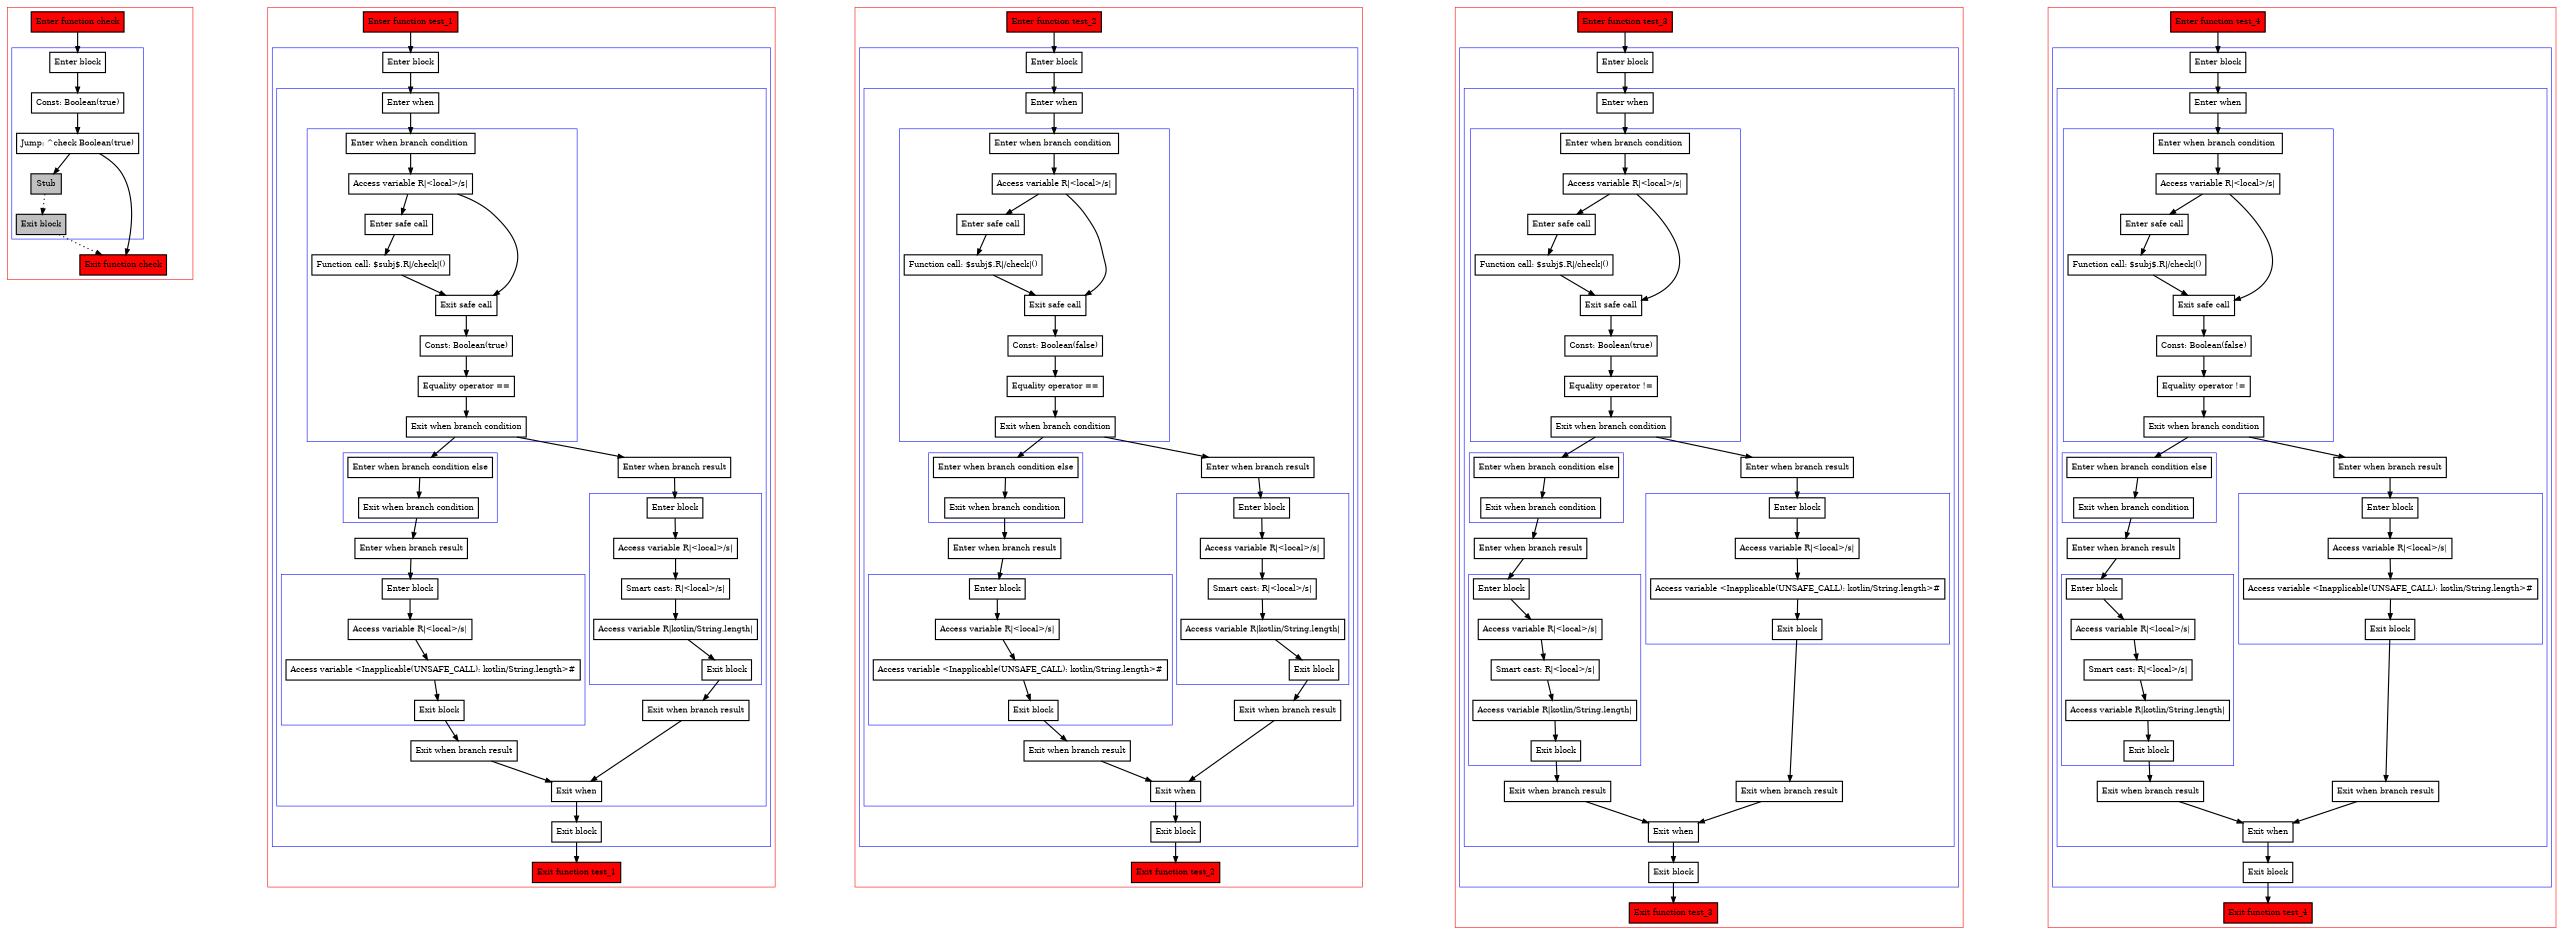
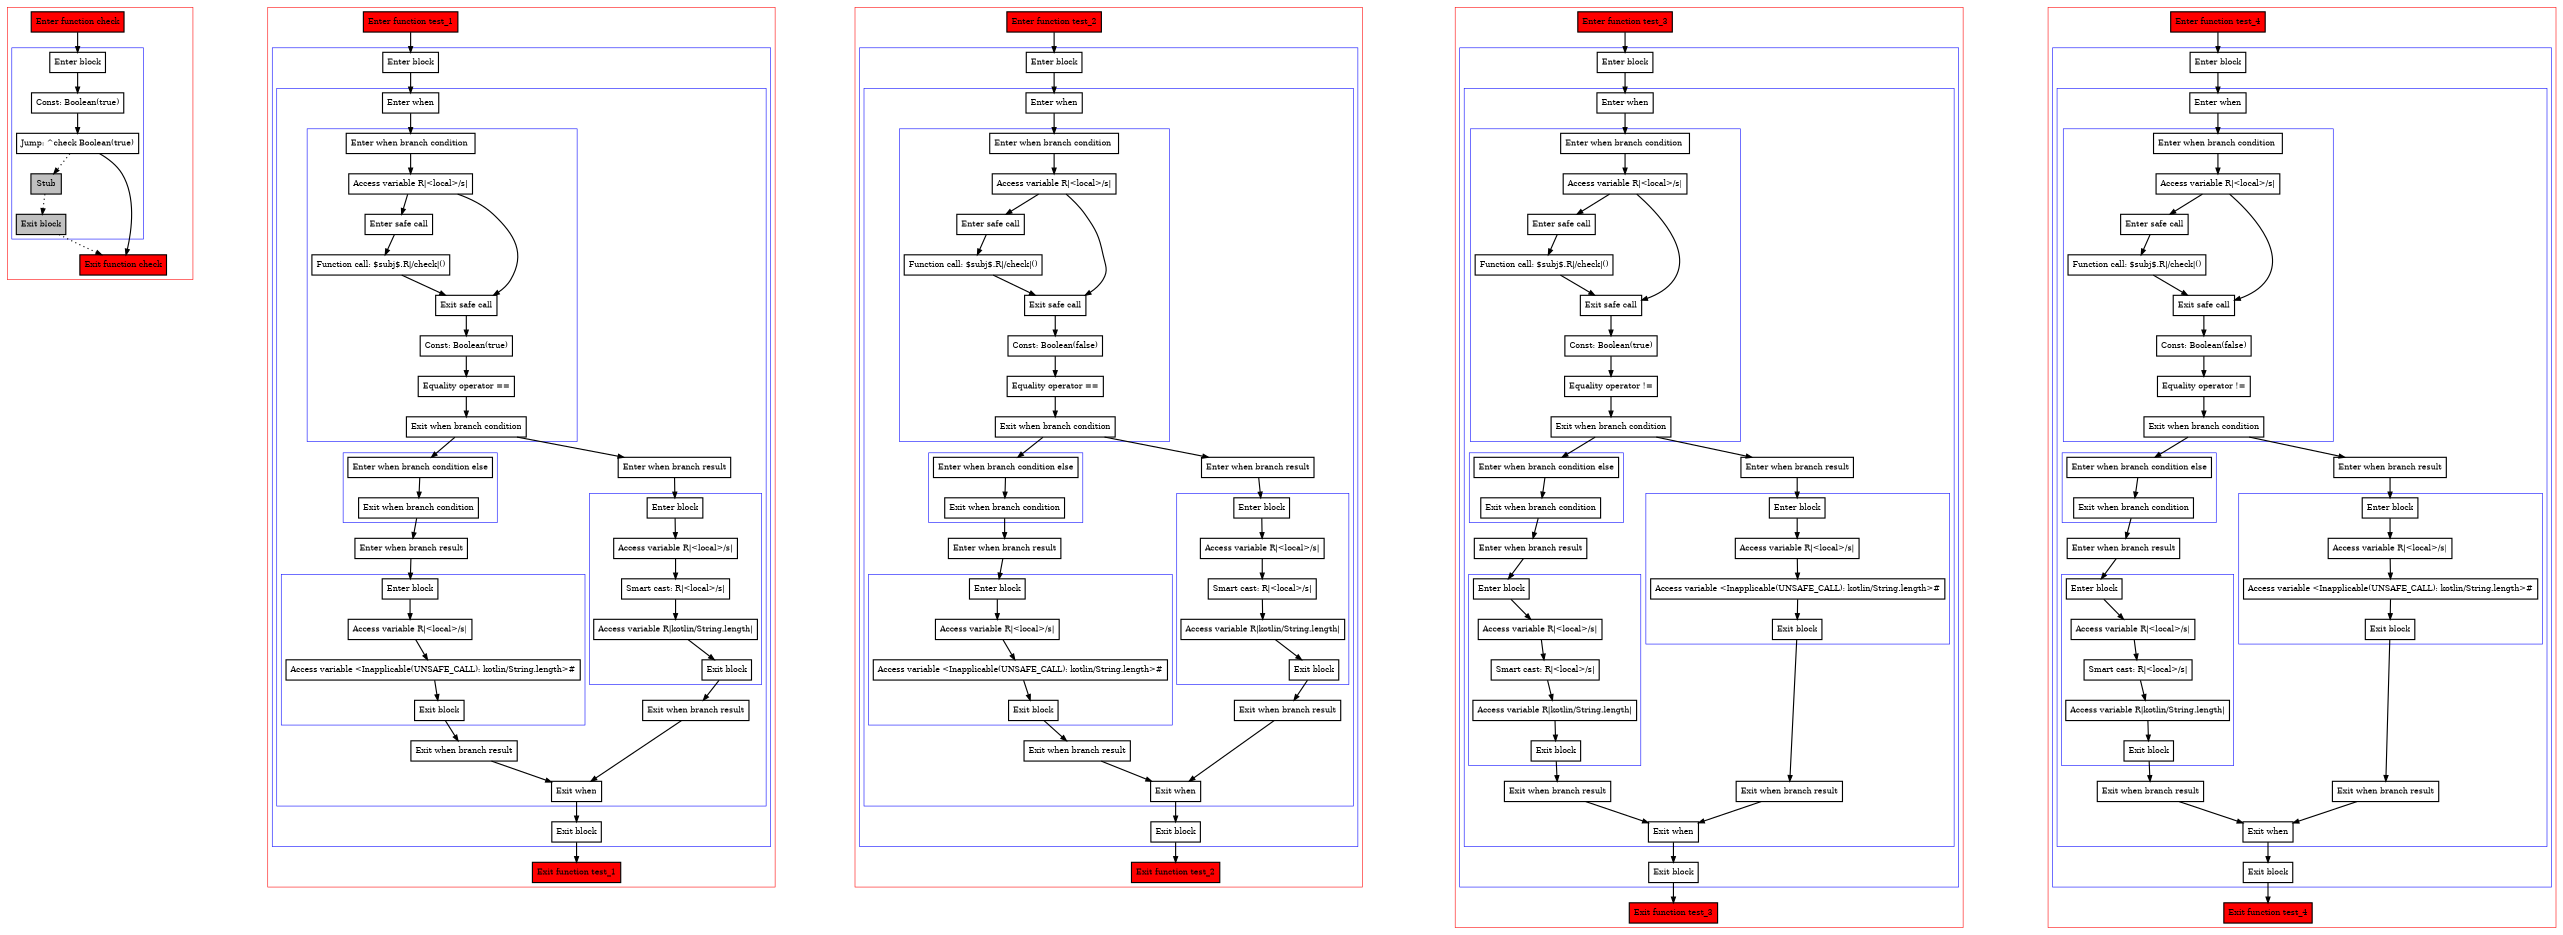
(64, 161) -> (64, 161)
